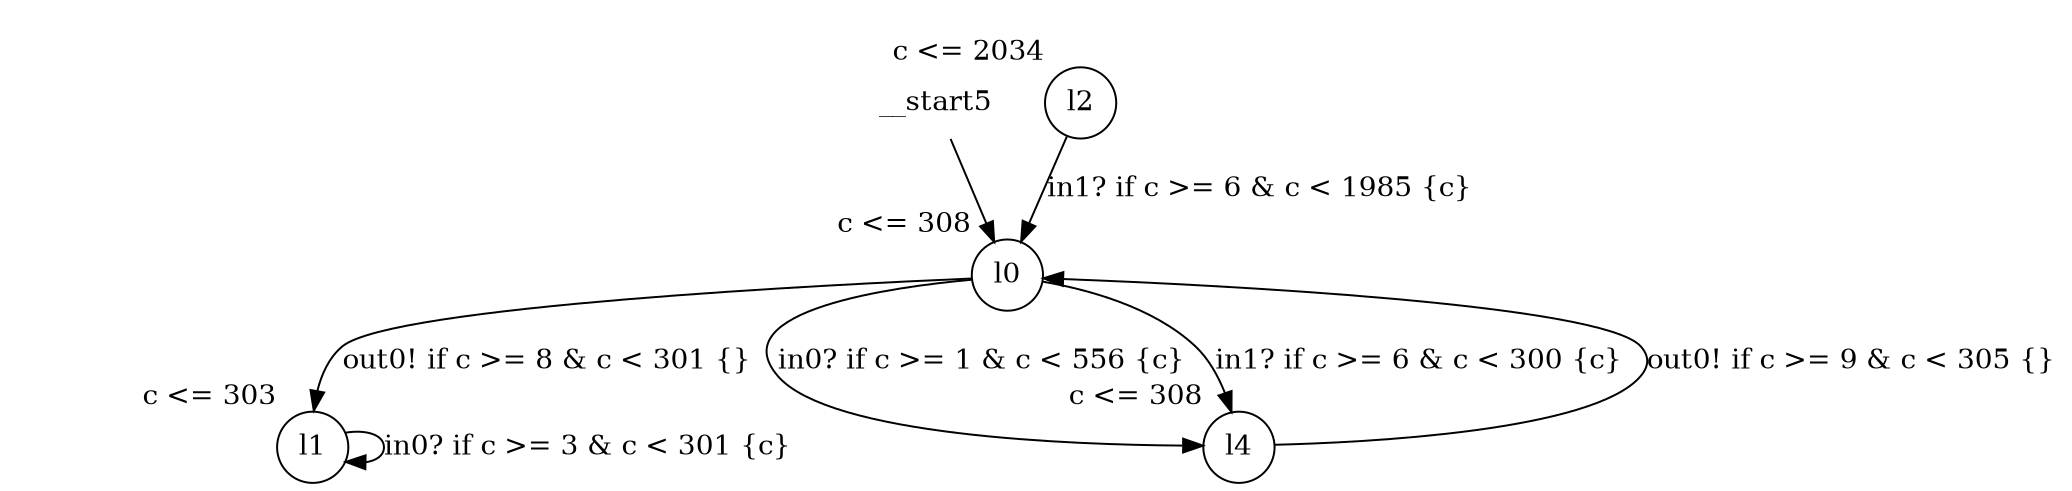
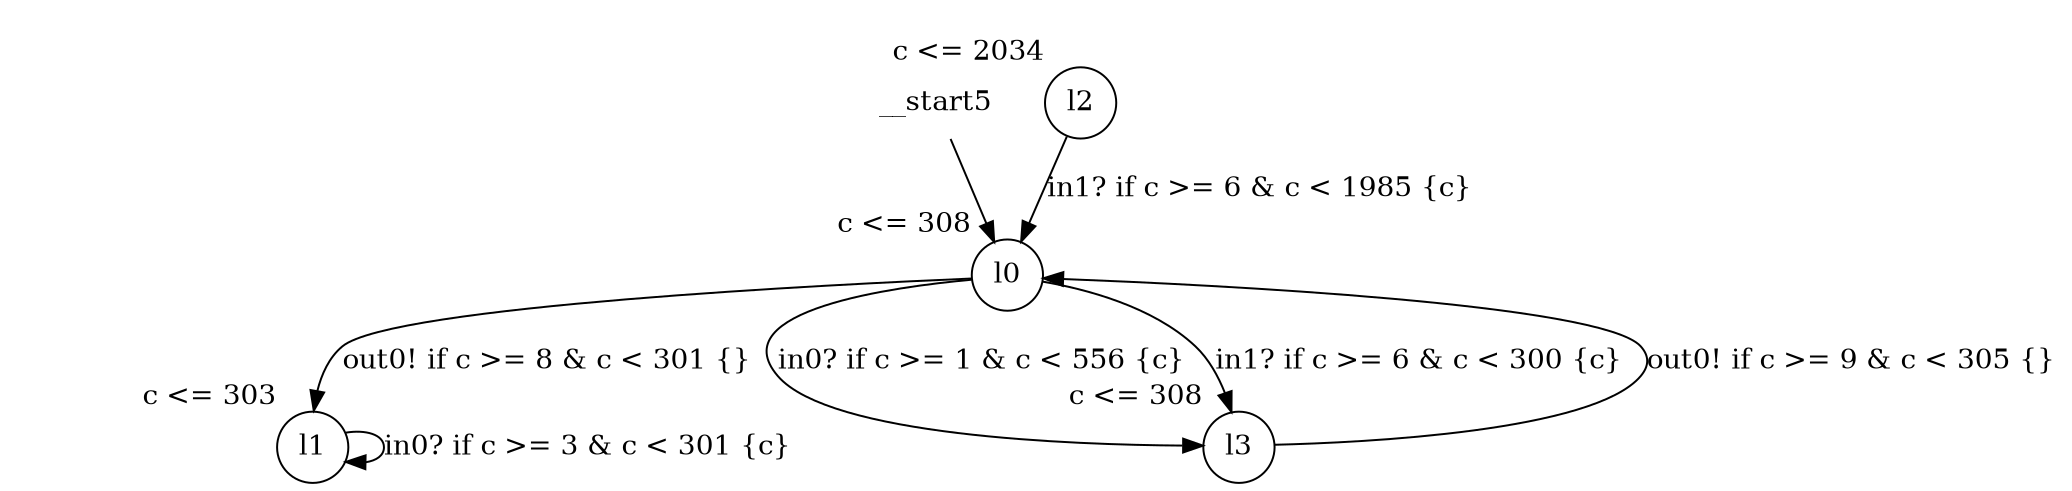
(1239, 447) -> (1239, 447)
